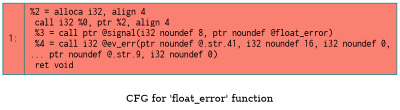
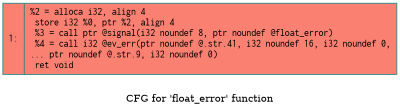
(100, 22) -> (102, 22)
